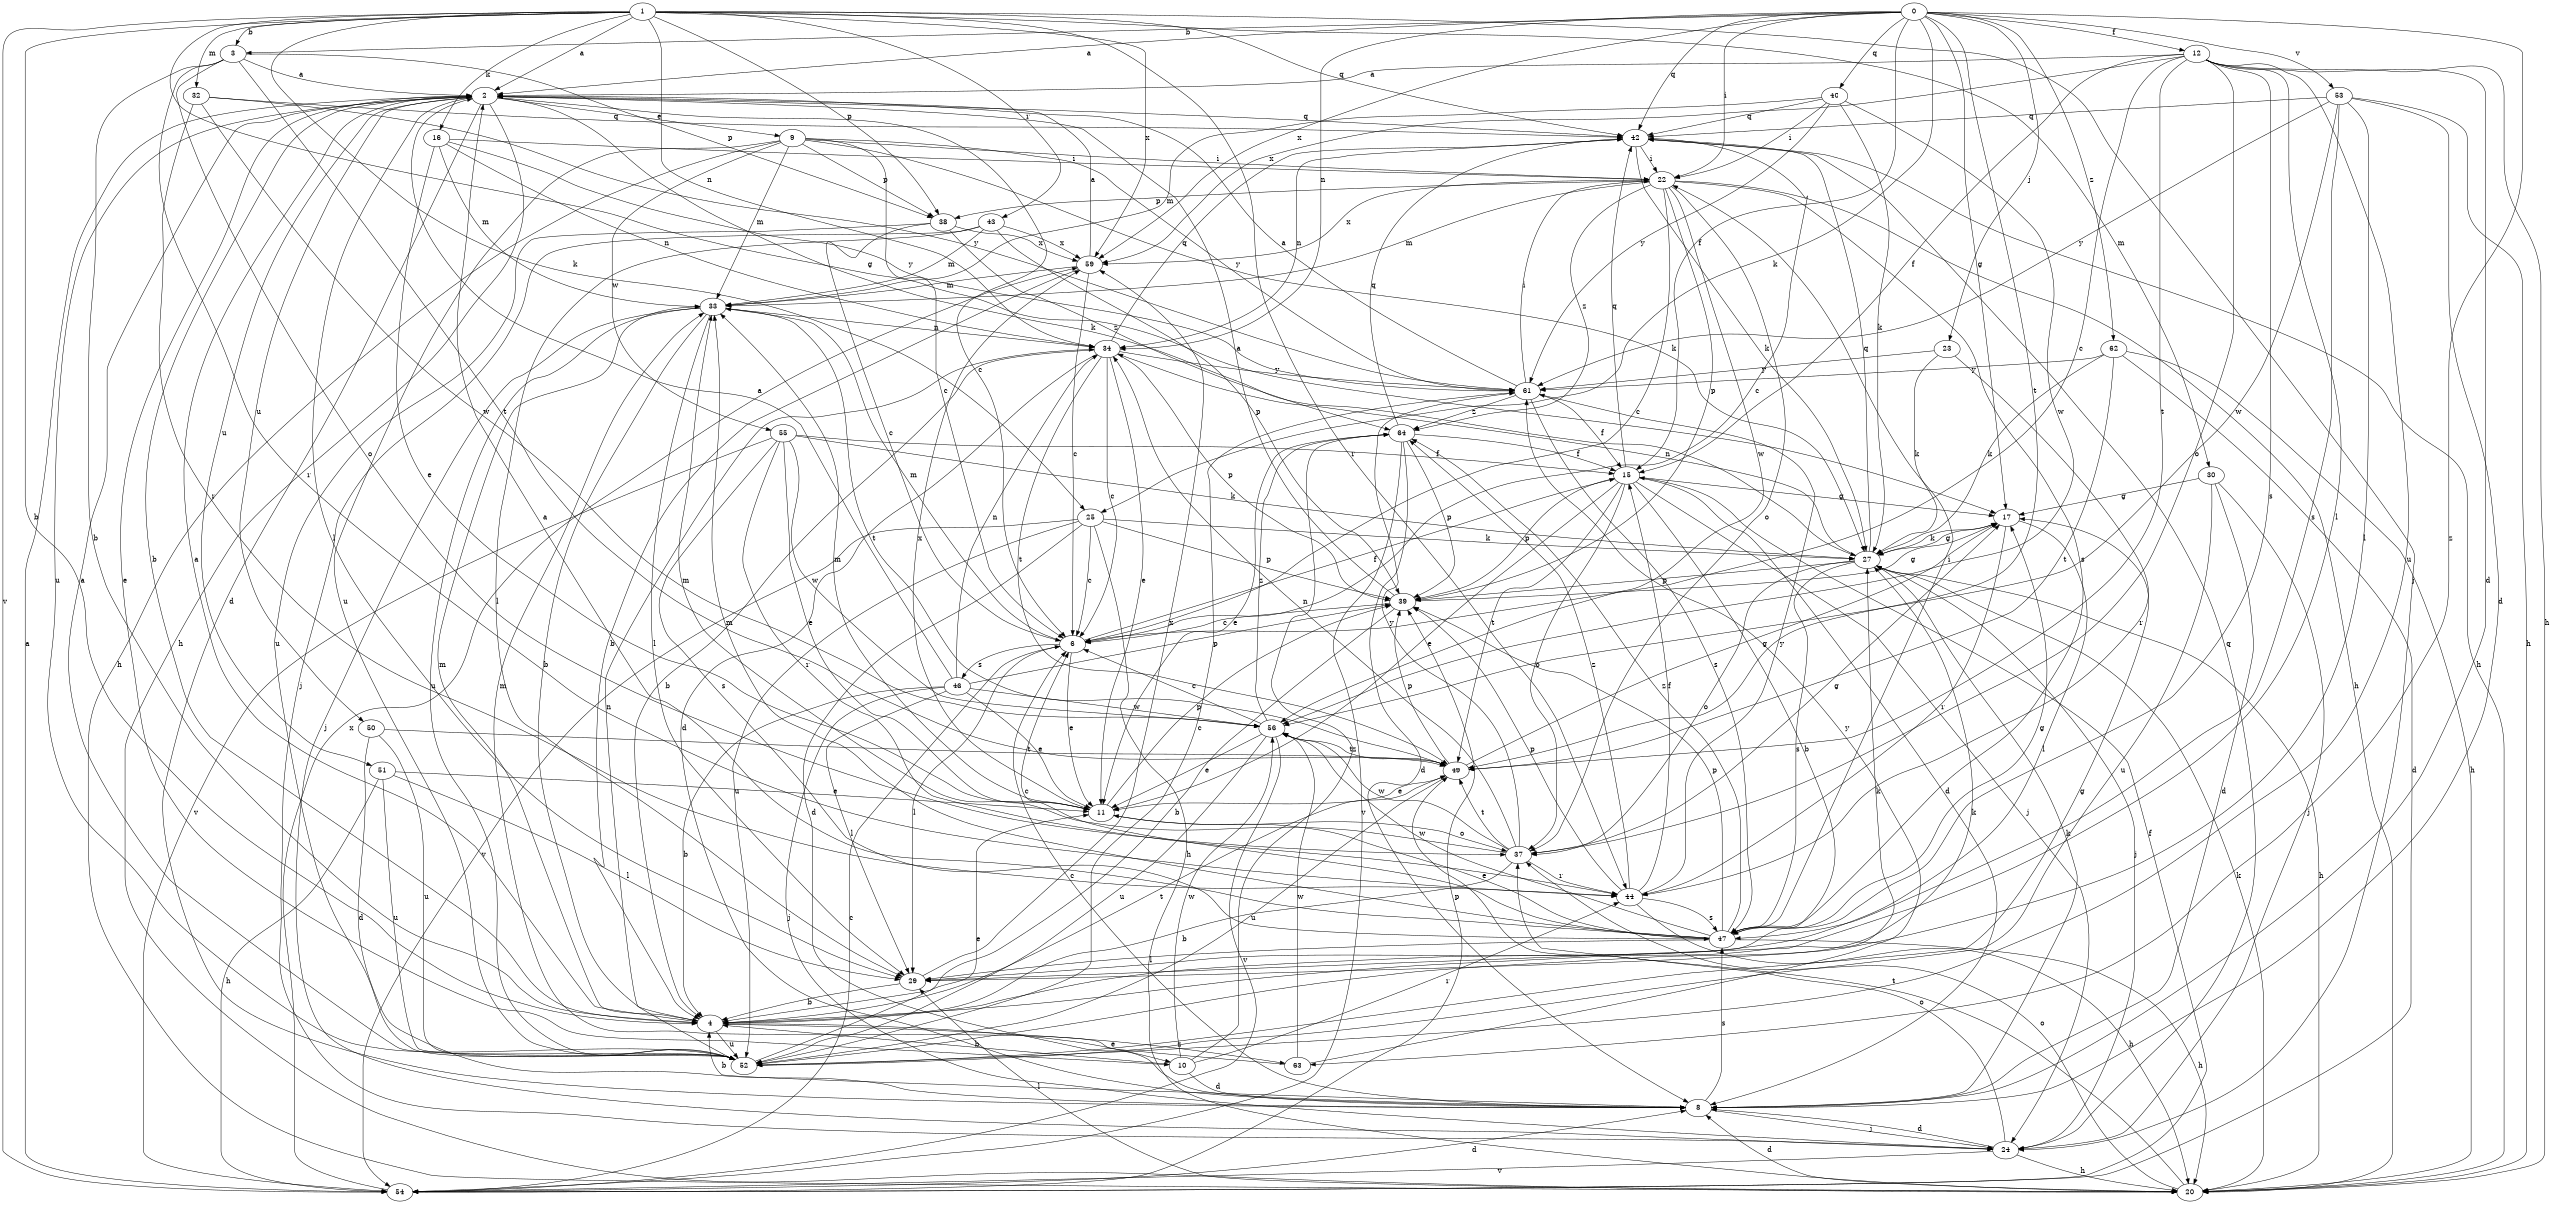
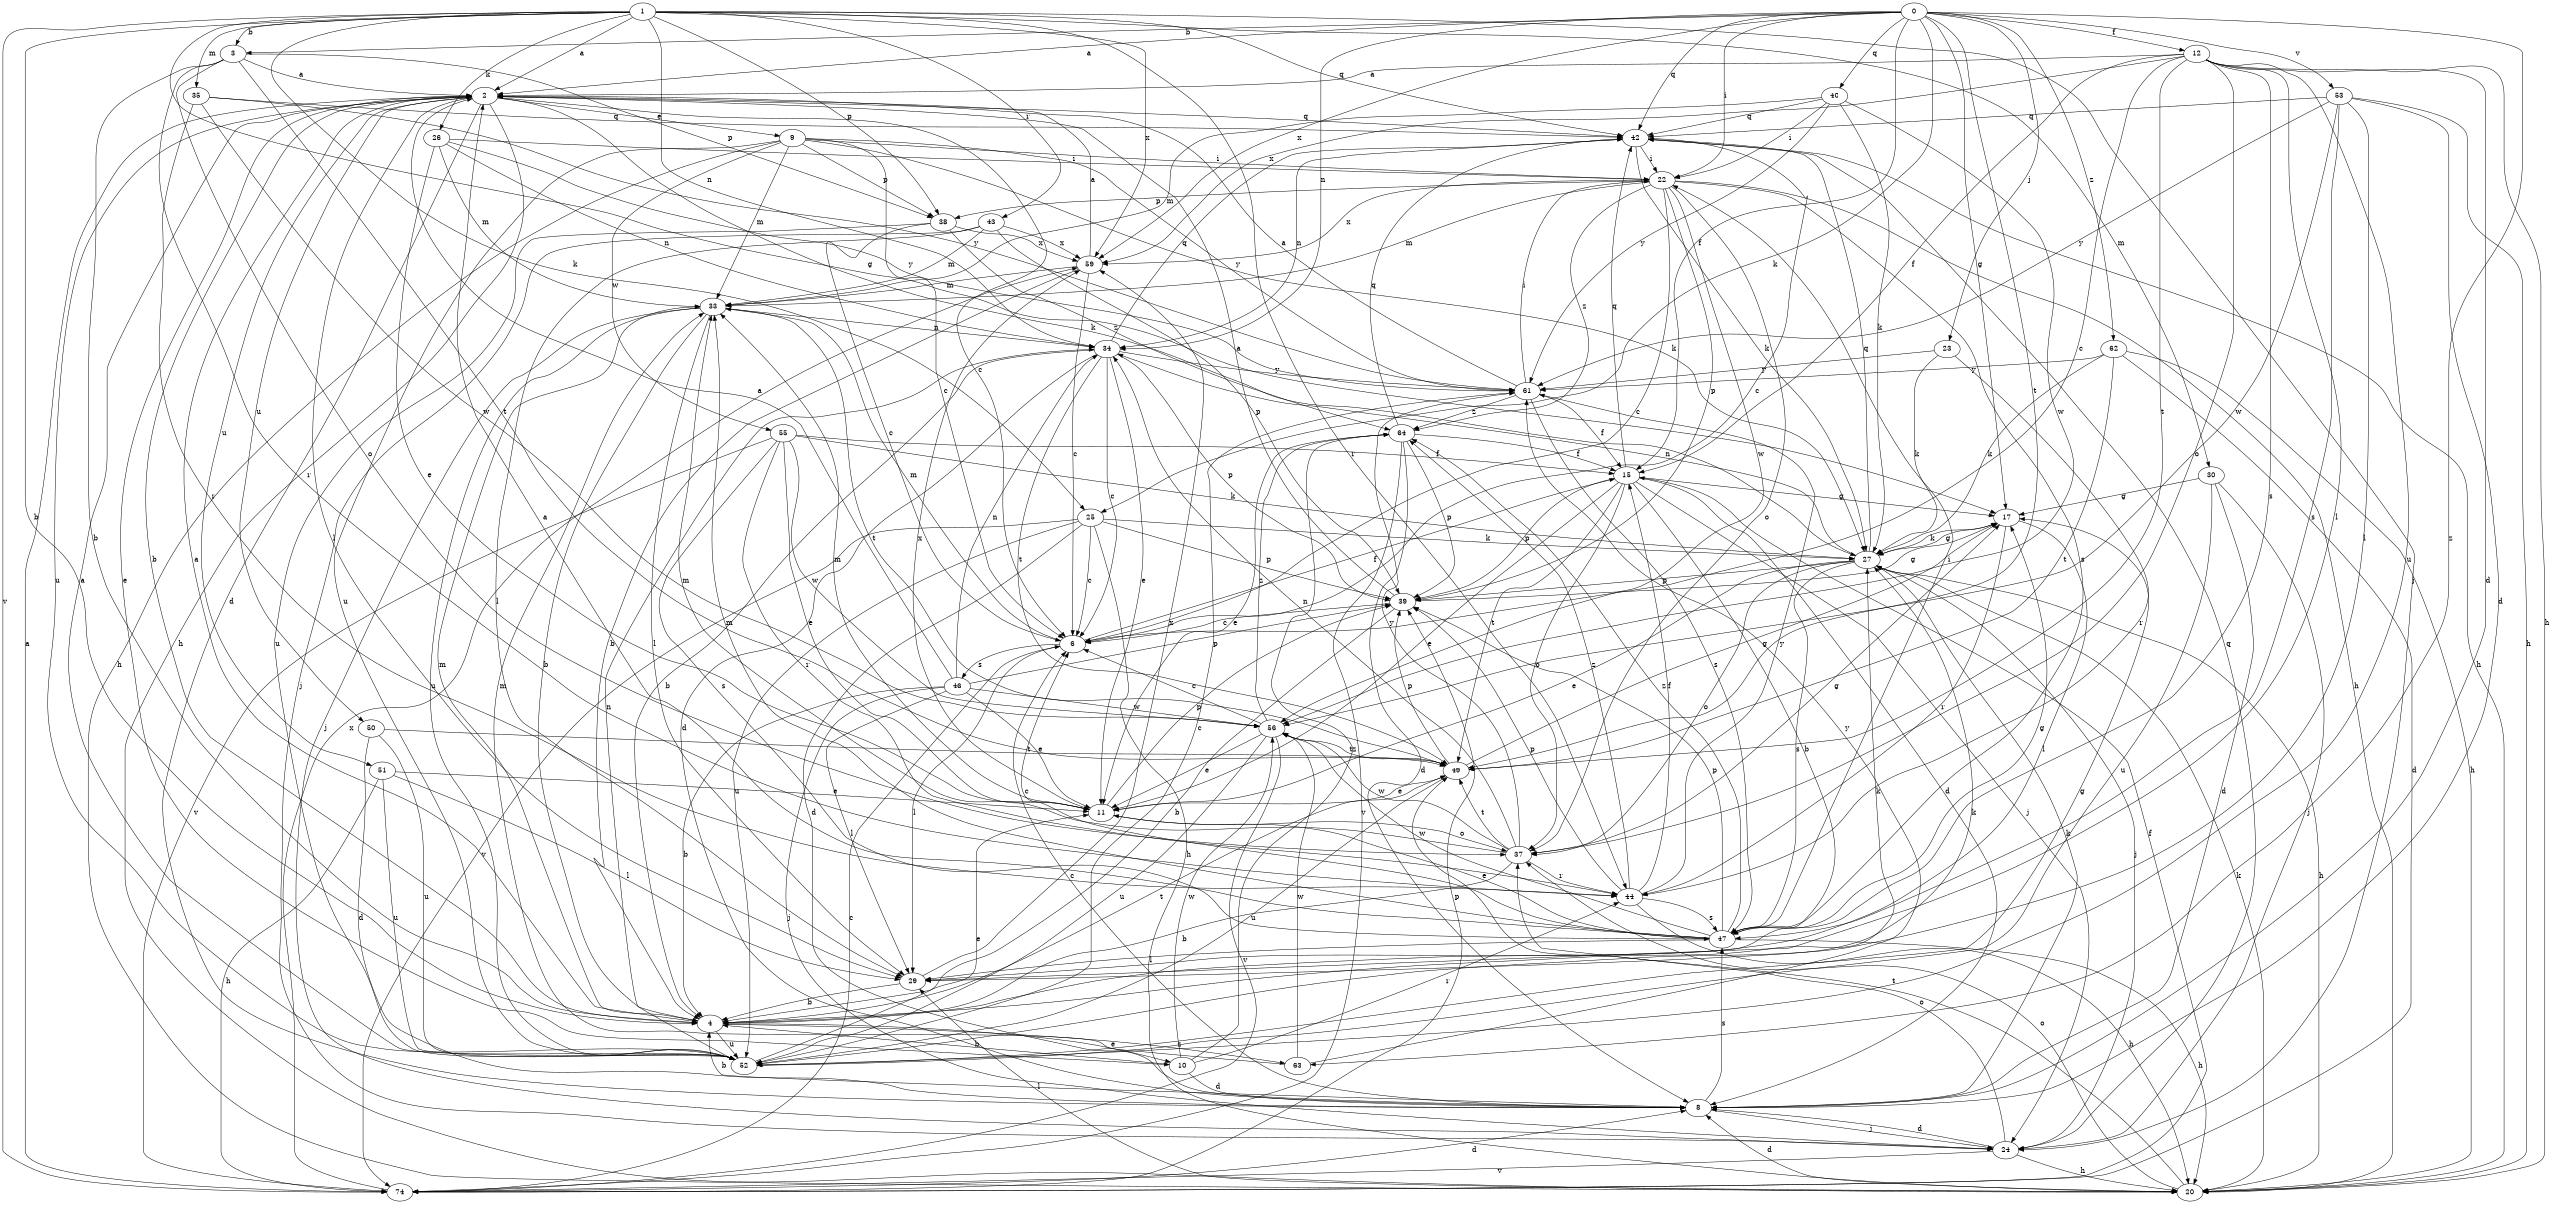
(196, 96) -> (196, 96)
(437, 138) -> (437, 138)
(1068, 730) -> (1496, 709)
(400, 1192) -> (400, 1192)
